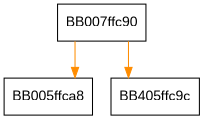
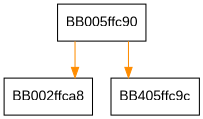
(102, 23) -> (102, 23)
(48, 97) -> (48, 97)
